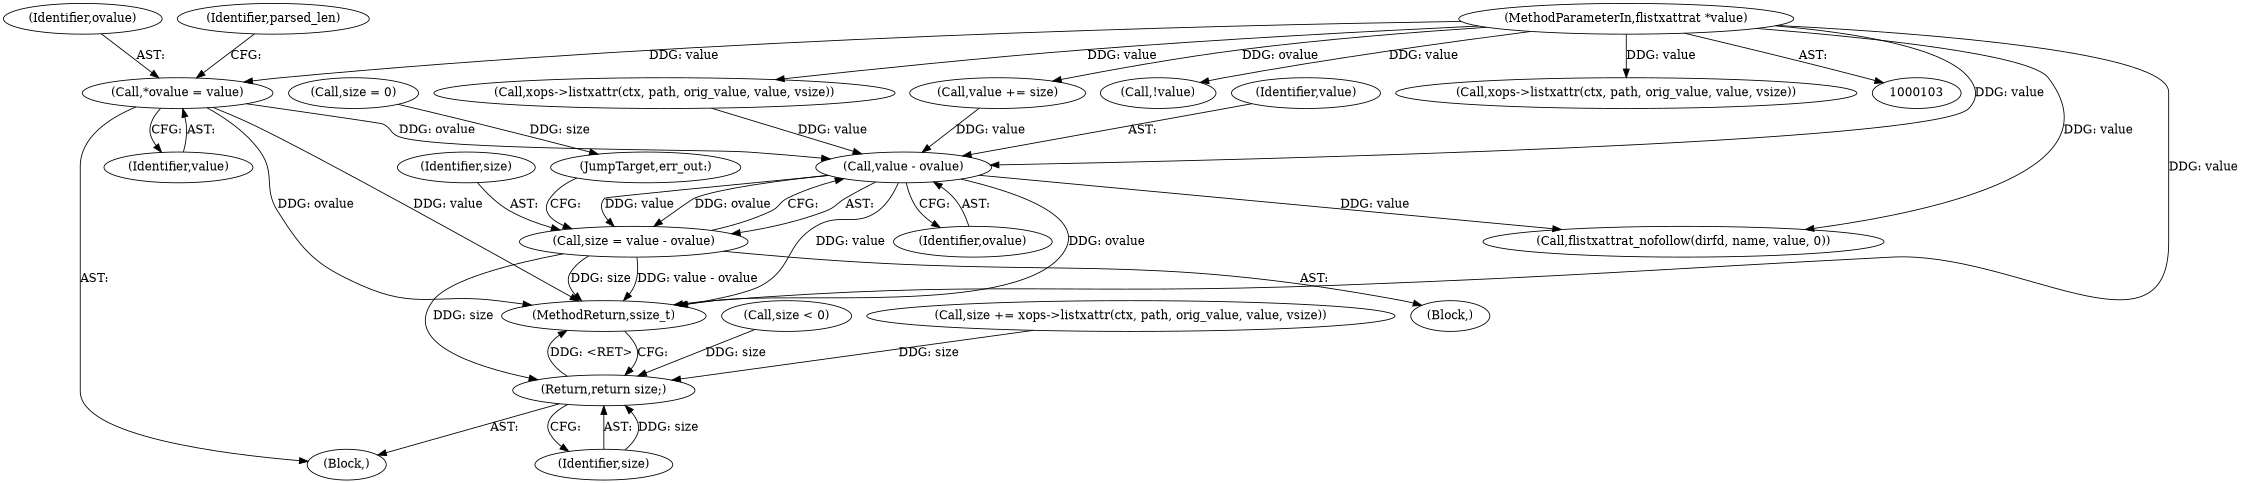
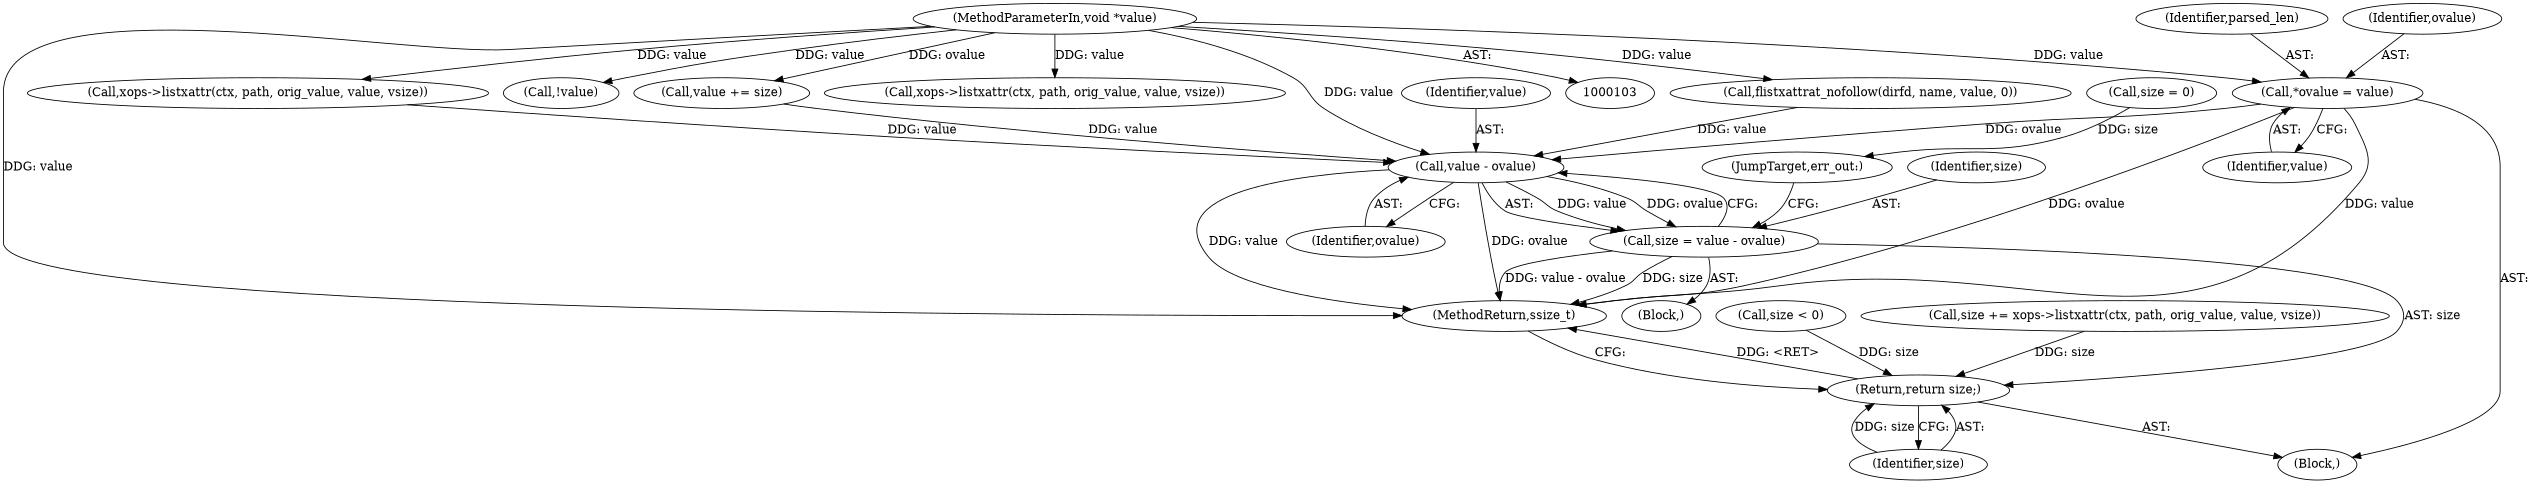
(1626, 19) -> (1055, 19)
(248, 56) -> (2302, 56)
(1266, 202) -> (1670, 131)
(463, 316) -> (2433, 316)
